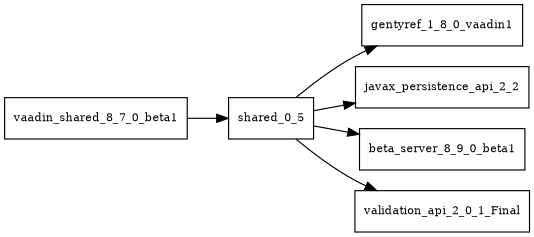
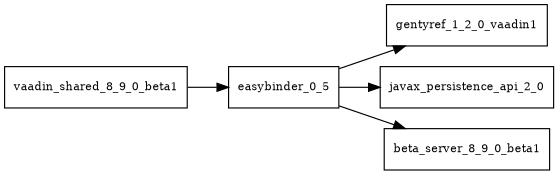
(442, 25) -> (467, 25)
(442, 87) -> (467, 87)
(96, 118) -> (96, 87)
(271, 118) -> (284, 87)
(442, 211) -> none
